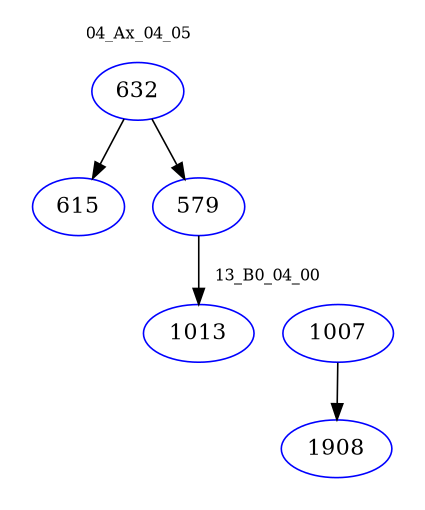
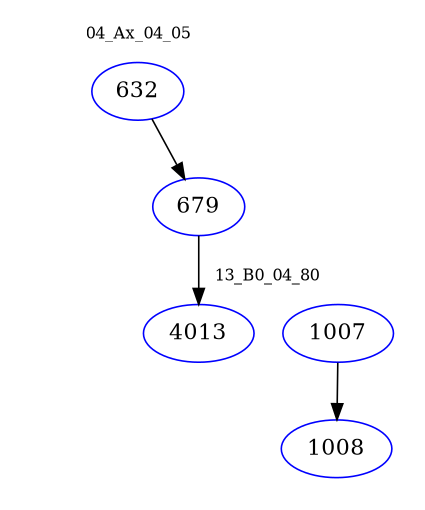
(79, 207) -> none
(199, 207) -> (199, 207)
(268, 276) -> (268, 276)
(199, 333) -> (199, 333)
(337, 449) -> (337, 449)
